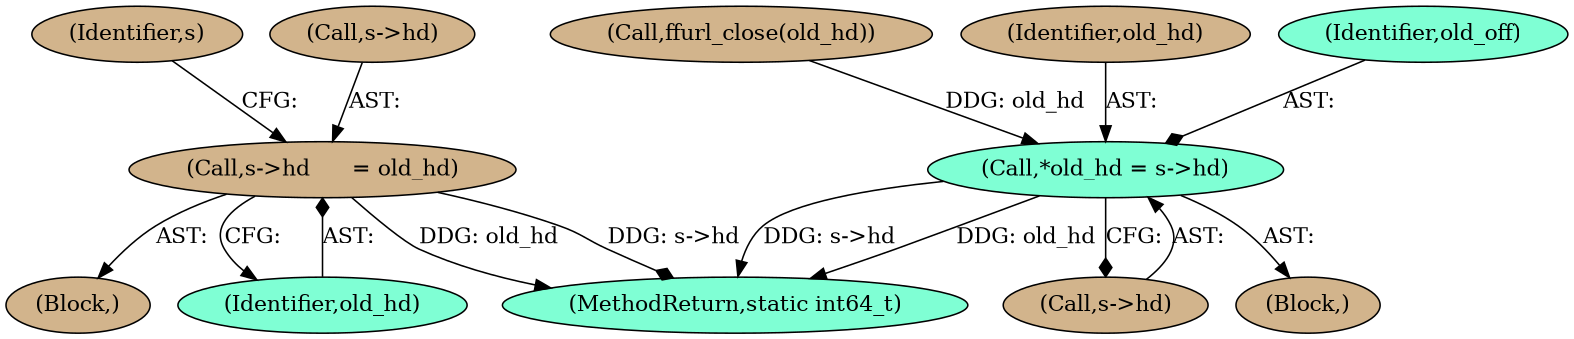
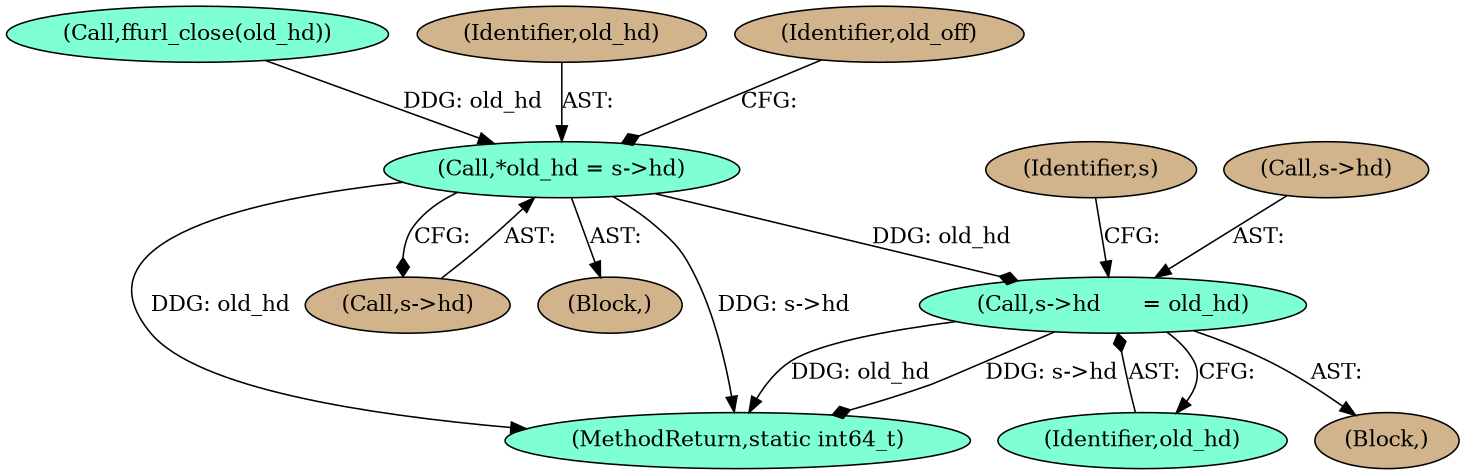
(741, 34) -> (197, 34)
(1423, 34) -> (879, 34)
(1313, 102) -> (773, 102)
(323, 170) -> (1113, 305)
none -> (827, 235)
